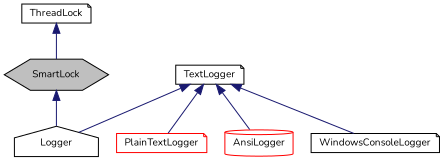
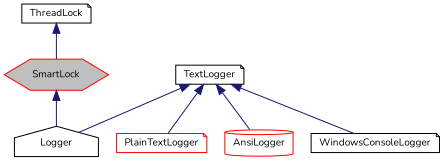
(56, 75) -> (56, 75)
